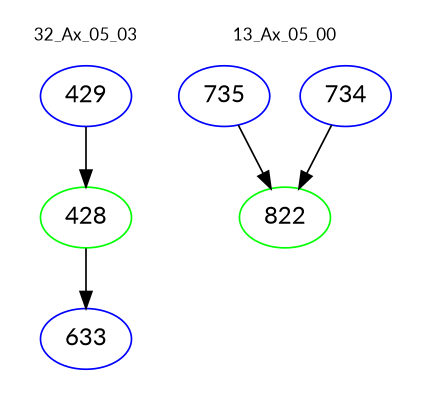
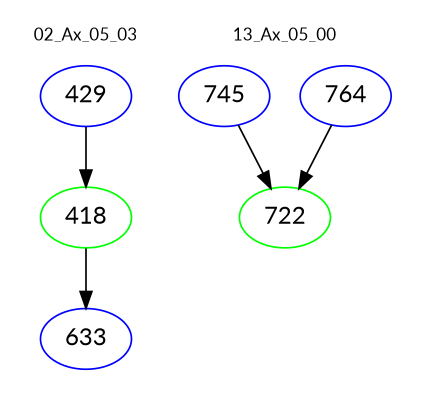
(86, 36) -> (86, 36)
(224, 96) -> (224, 96)
(346, 96) -> (346, 96)
(86, 218) -> (86, 218)
(285, 218) -> (285, 218)
